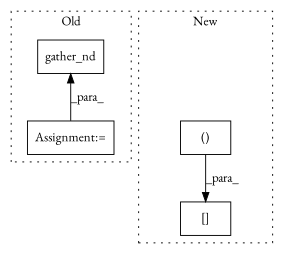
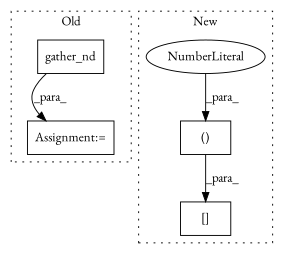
none -> (206, 57)
(71, 102) -> (33, 93)
